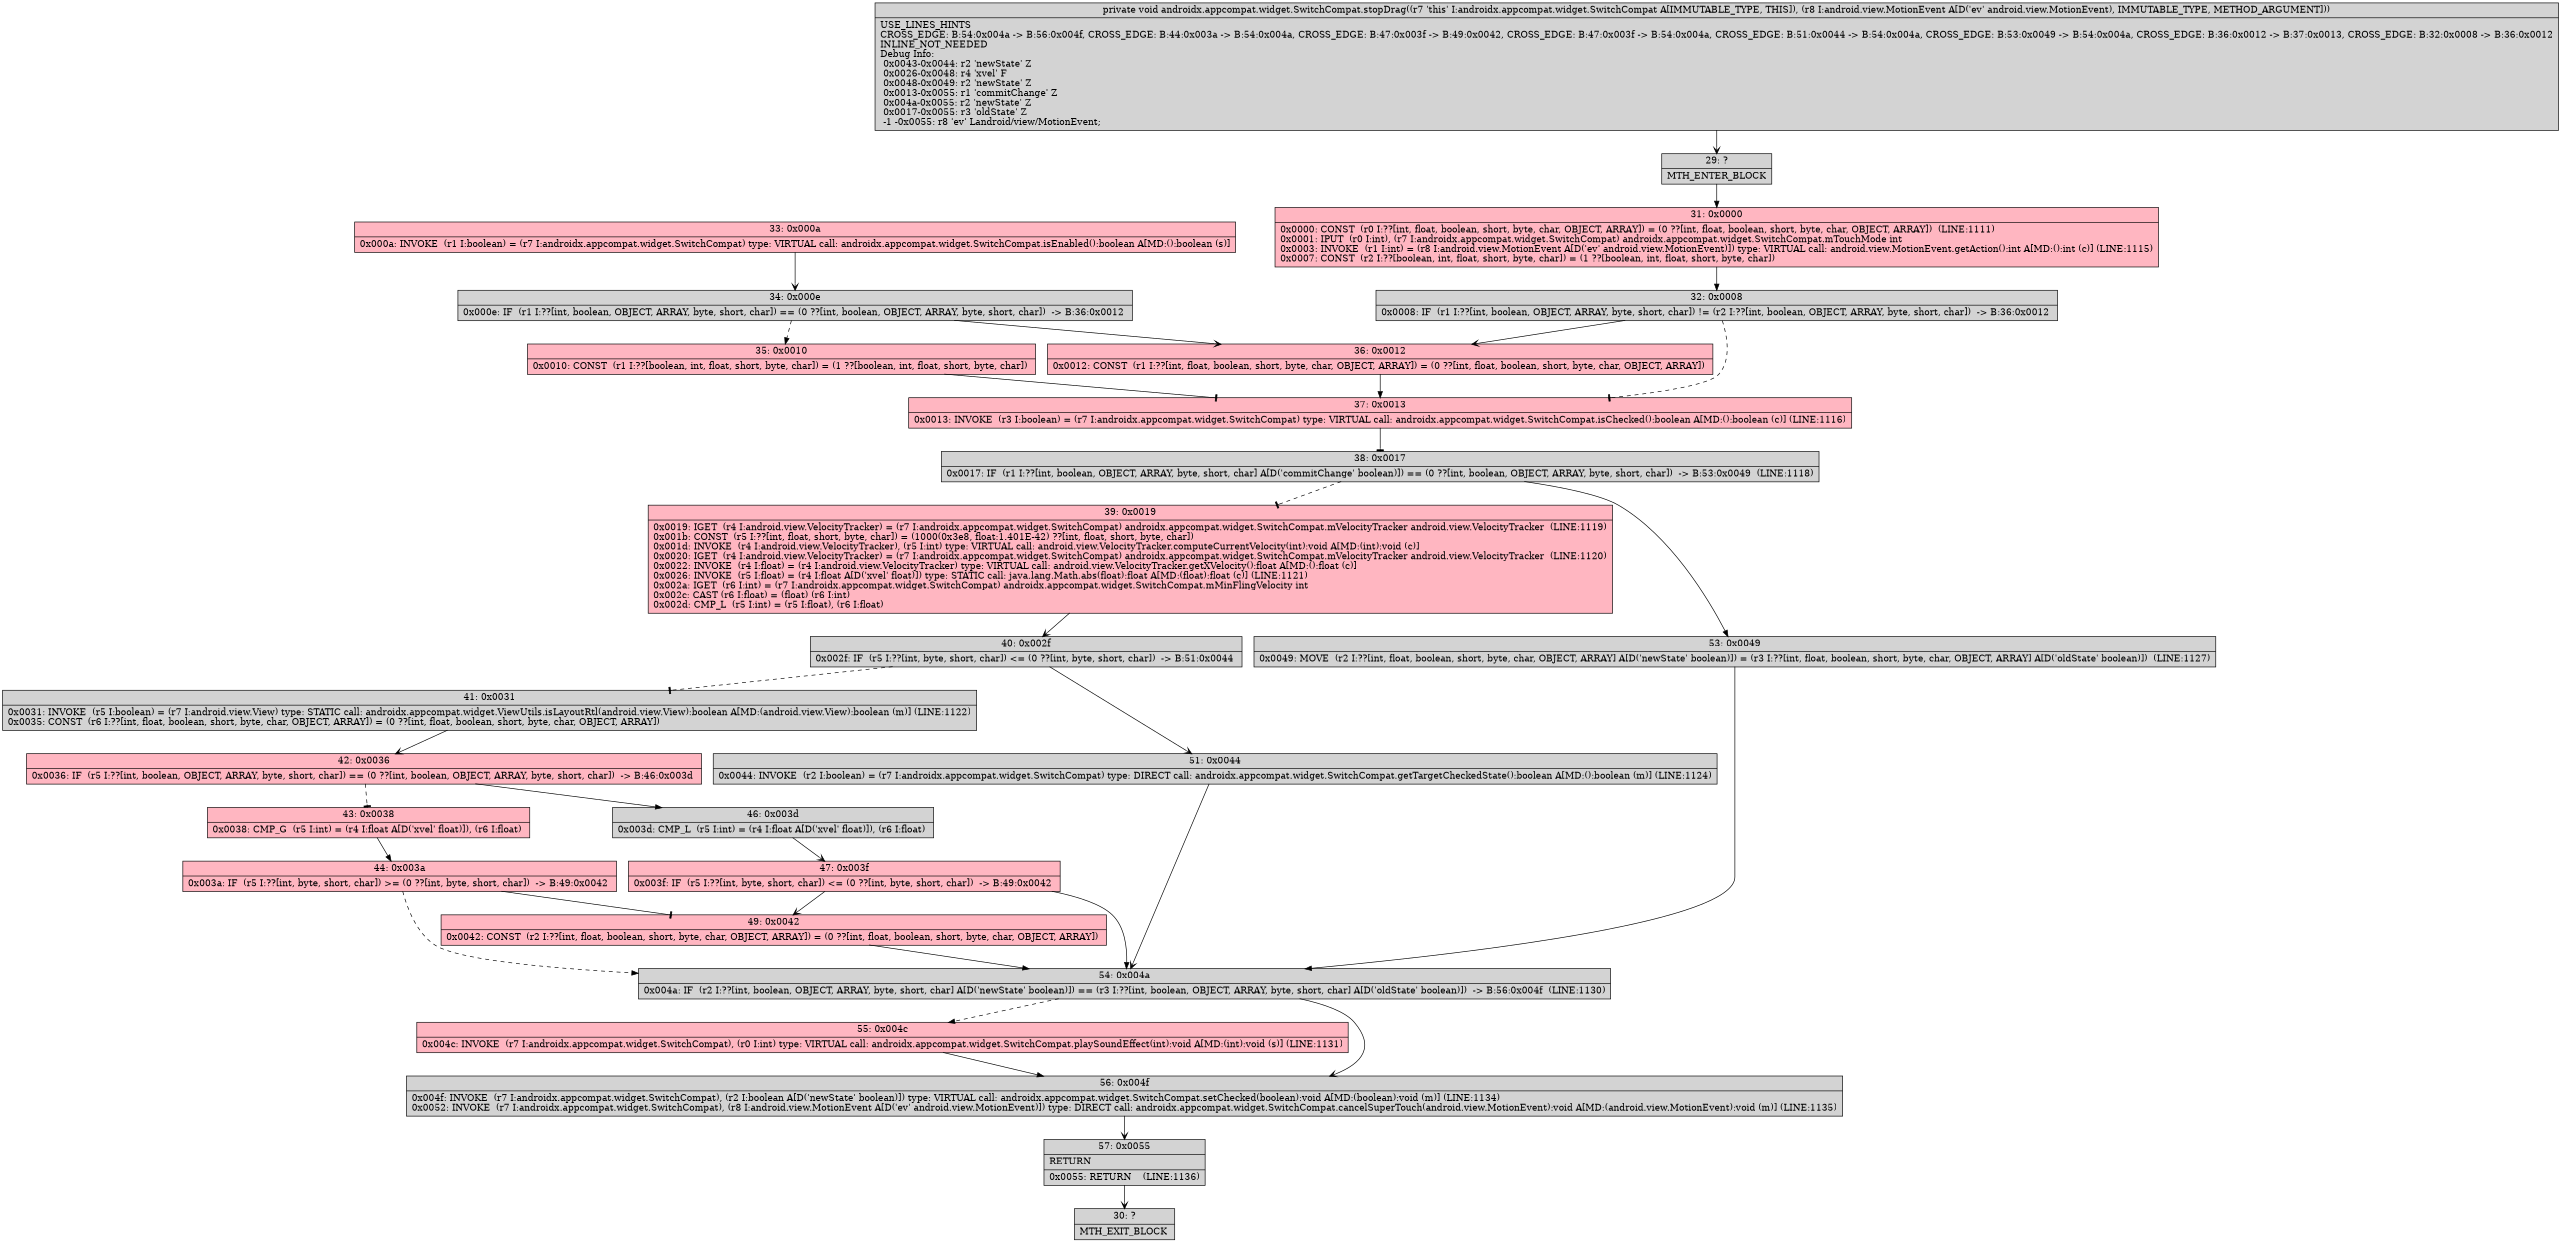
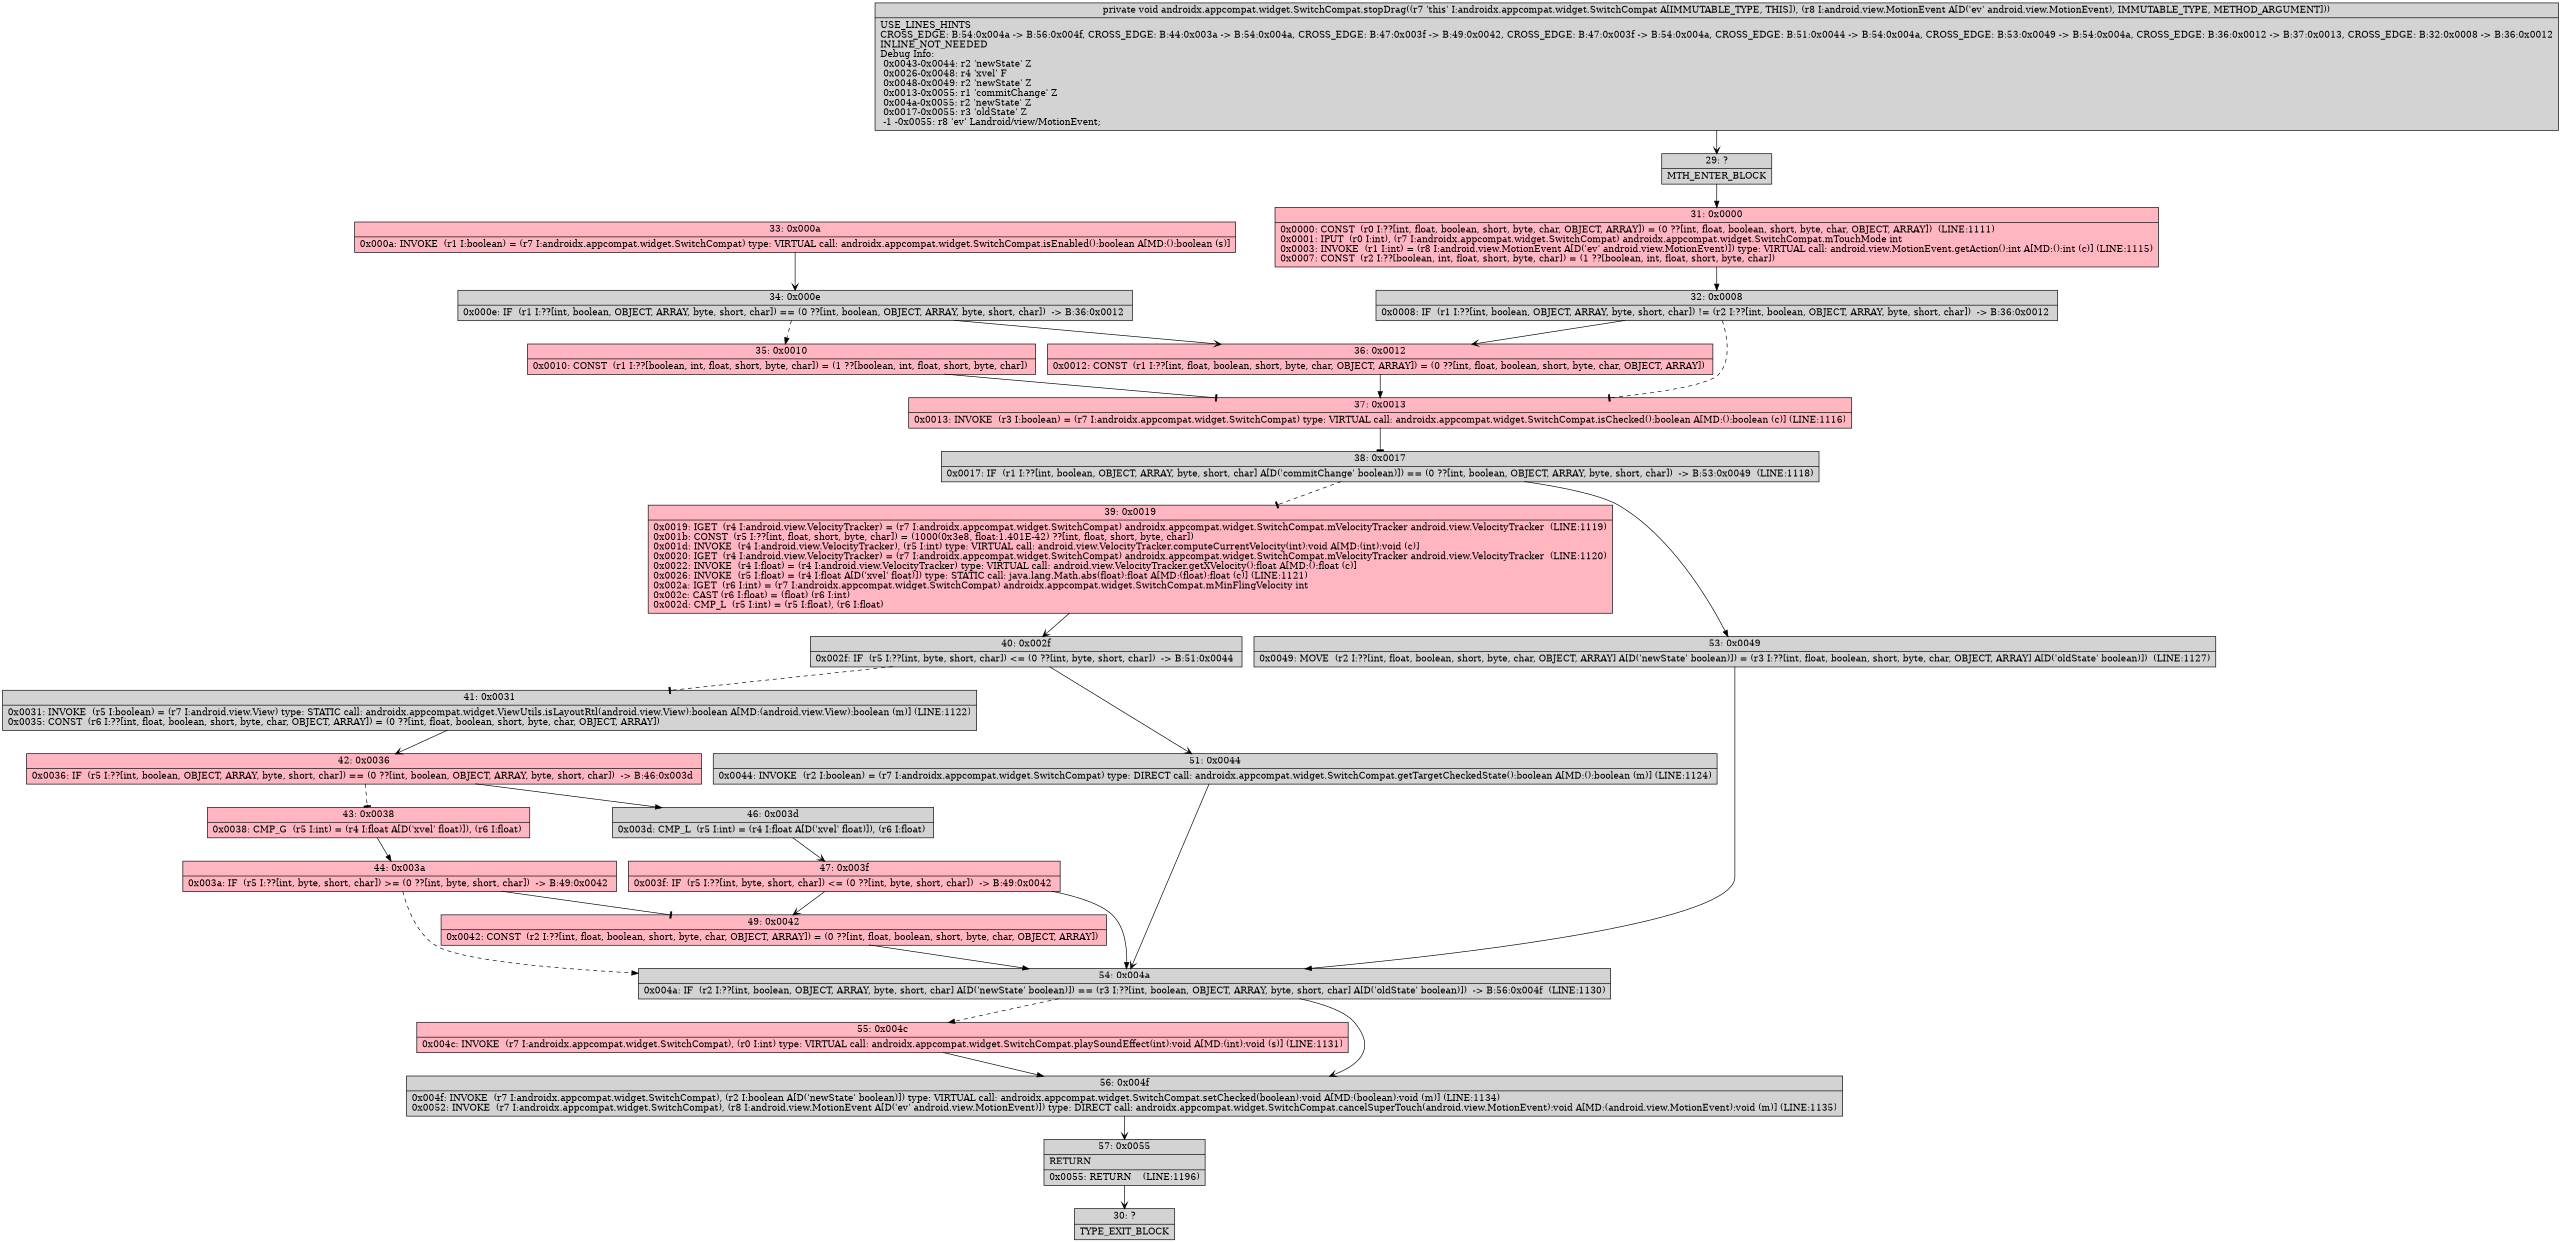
(1125, 1177) -> (1125, 1177)
(1124, 1232) -> (1125, 1232)
